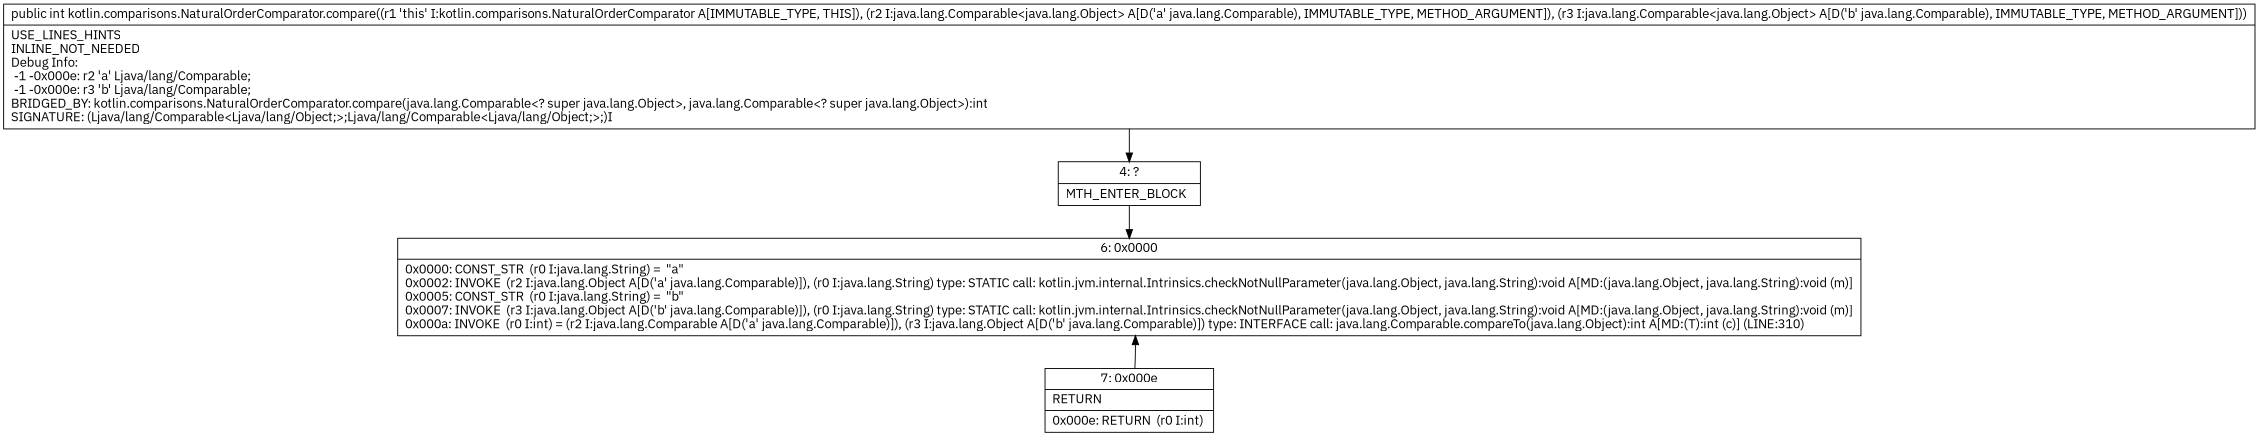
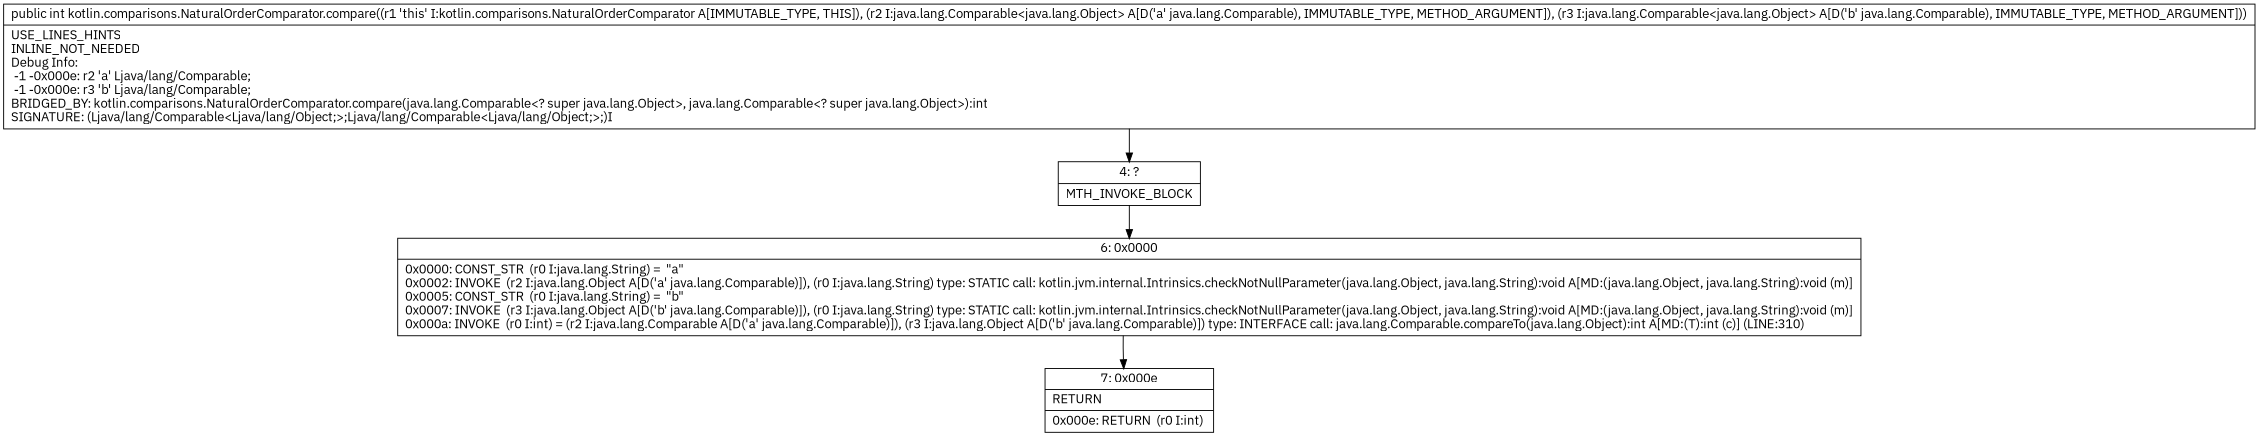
(1126, 194) -> (1129, 194)
(1135, 357) -> (1123, 348)
